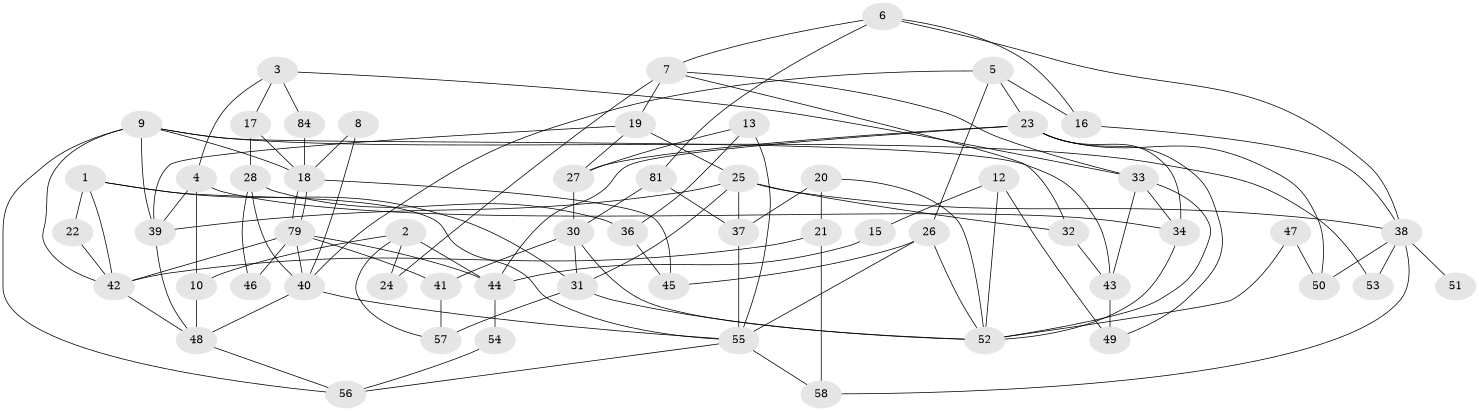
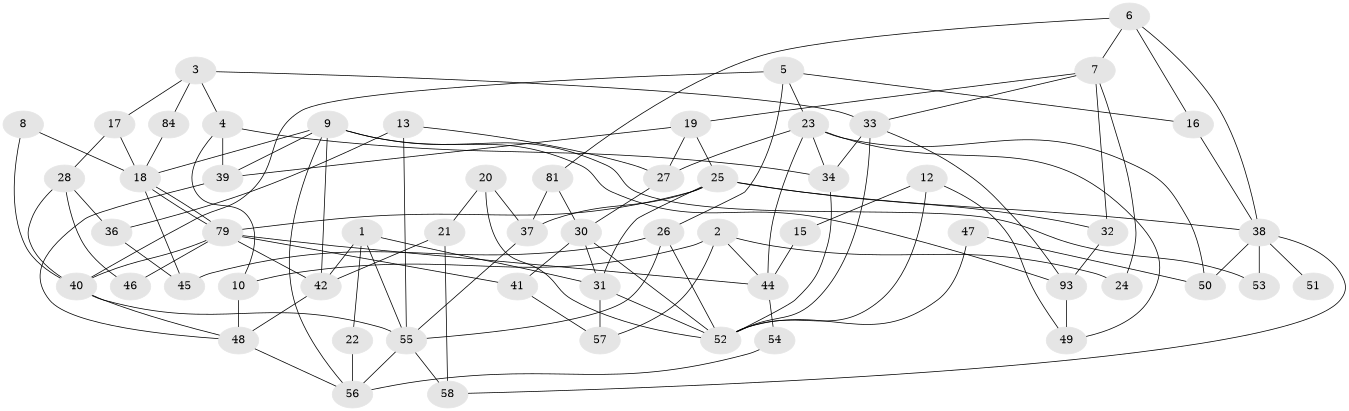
(489, 209) -> (474, 215)
(93, 260) -> (352, 368)
(1110, 286) -> (1066, 286)
